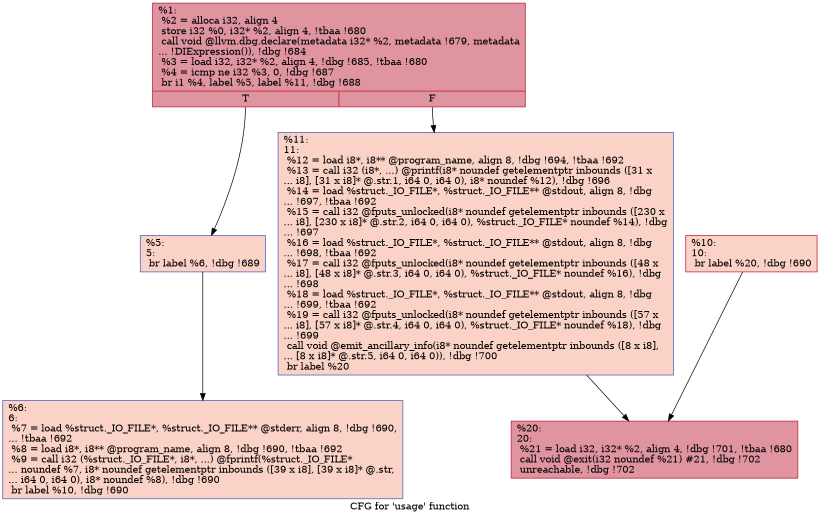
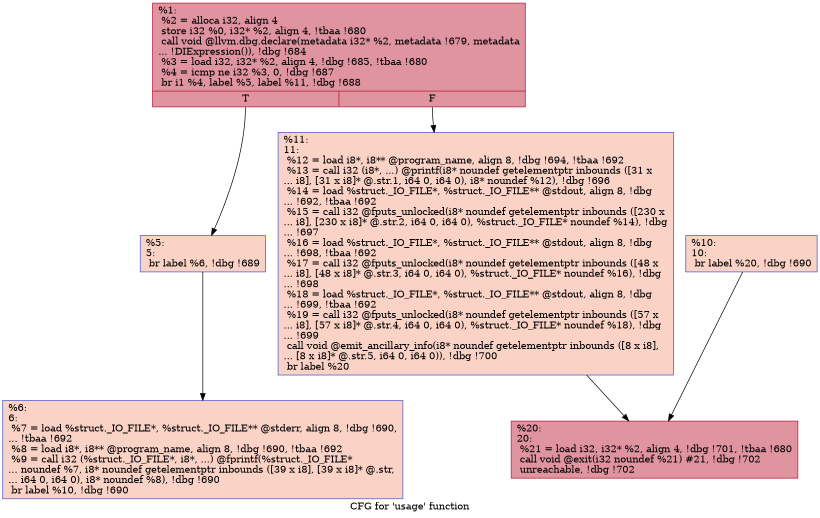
(330, 202) -> (330, 202)
(751, 254) -> (751, 254)
